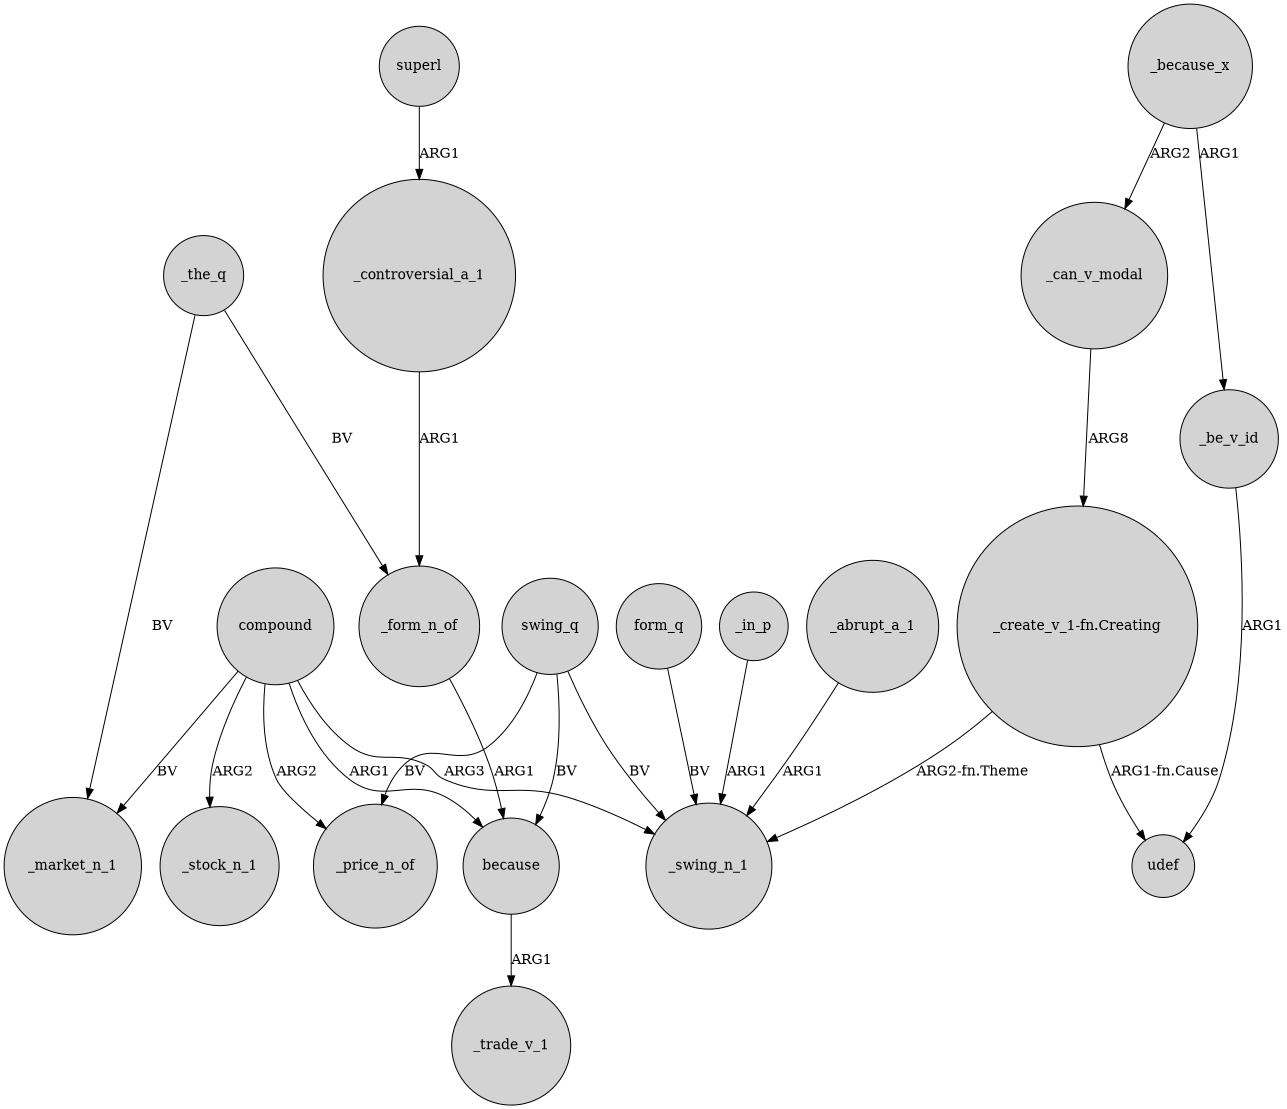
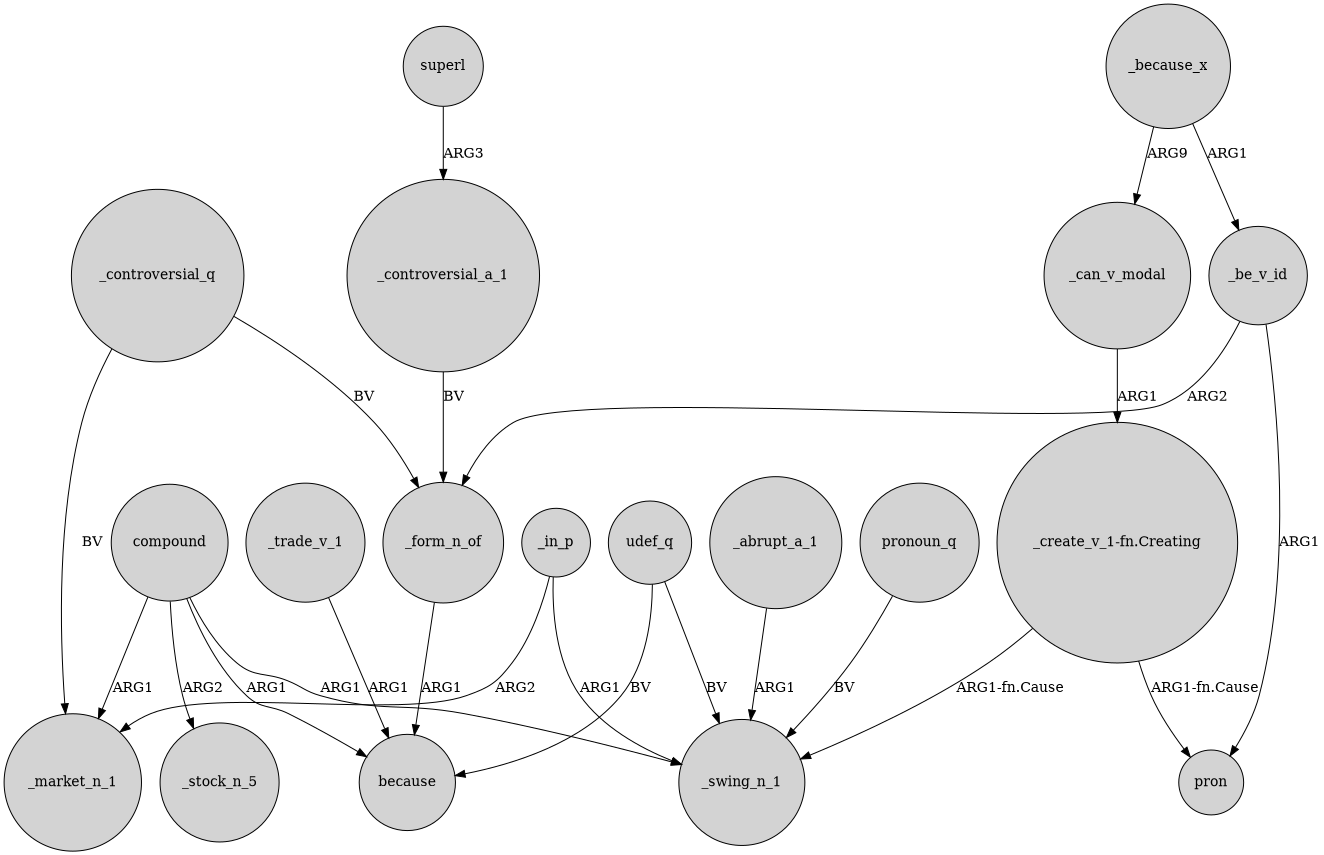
(440, 154) -> (464, 154)
(1171, 154) -> (1168, 154)
(204, 276) -> (158, 276)
none -> (860, 410)
(440, 439) -> (454, 397)
(1109, 439) -> (1138, 397)
(550, 626) -> (650, 543)
(659, 626) -> (920, 543)
none -> (322, 704)
(167, 772) -> (133, 688)
(465, 772) -> (341, 688)
(973, 772) -> (1010, 688)
(220, 866) -> (220, 782)
(375, 866) -> none
(1163, 866) -> (1211, 782)
(511, 945) -> (357, 663)
